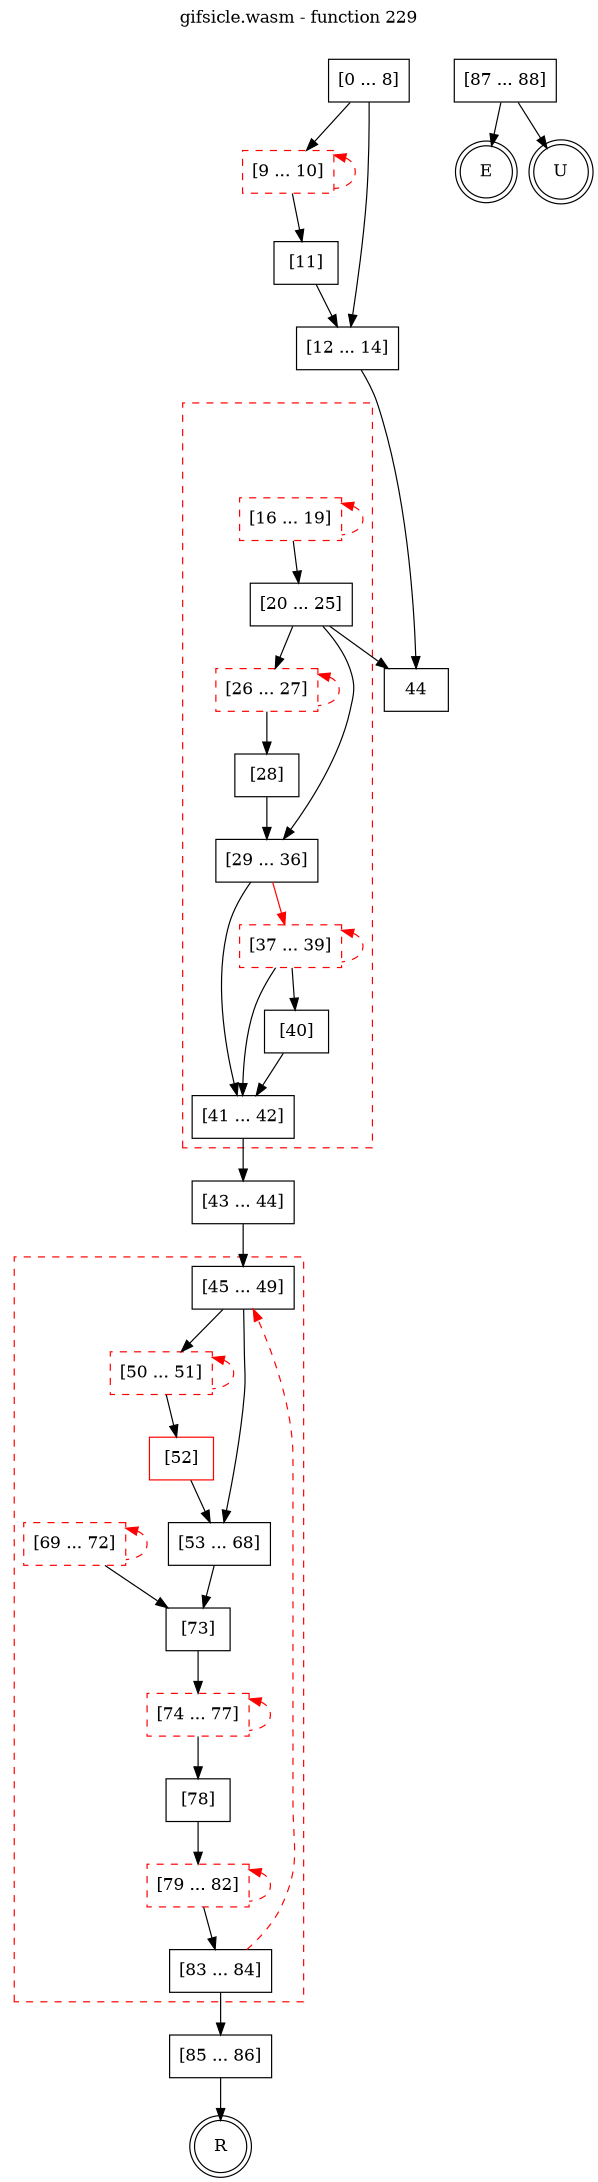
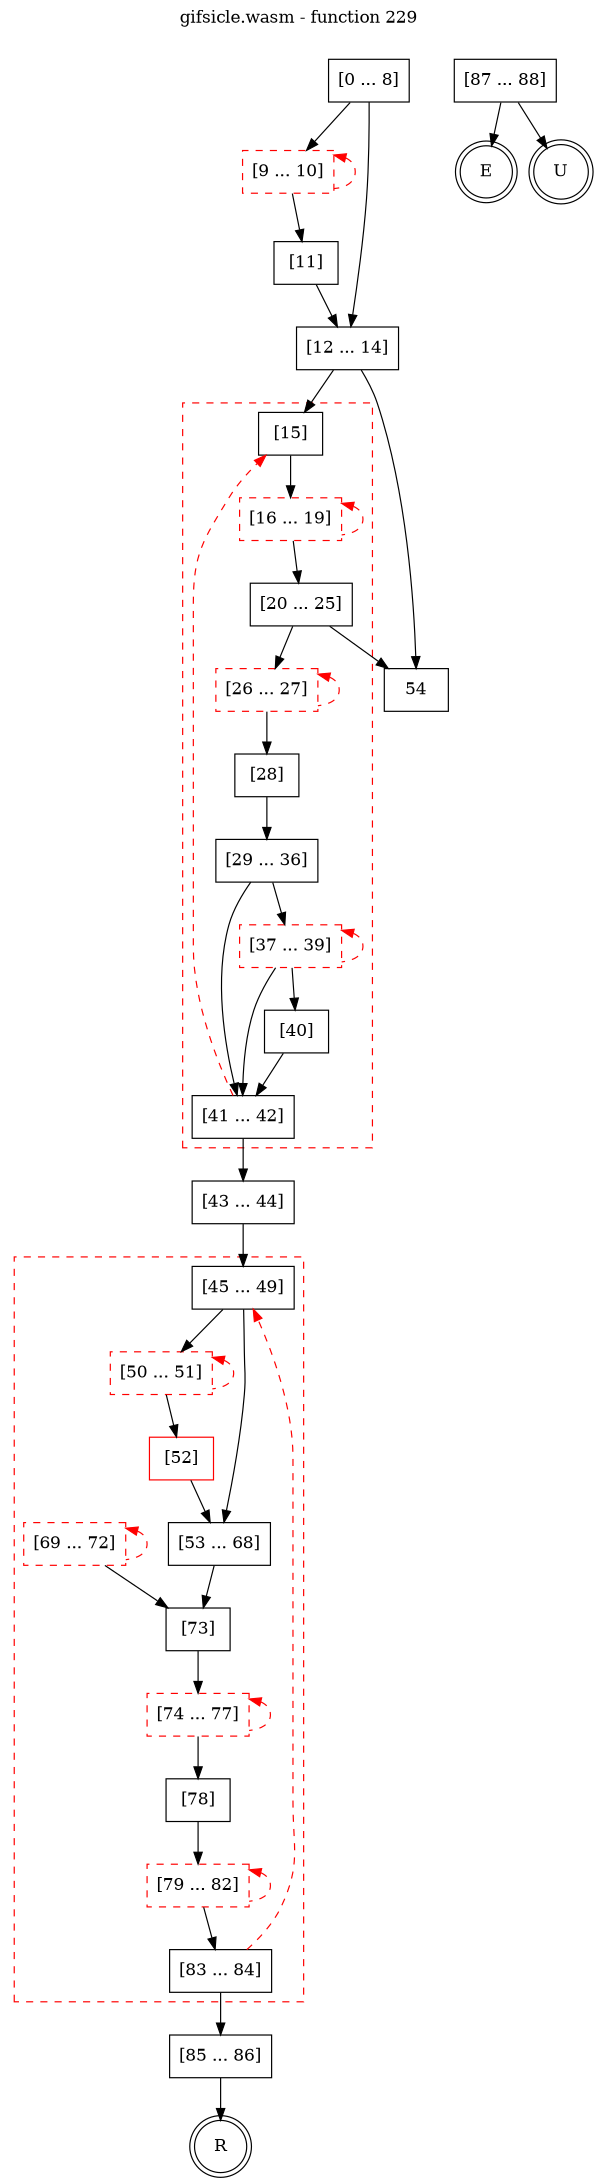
none -> (291, 434)
(416, 690) -> (416, 690)
(345, 730) -> none
(277, 898) -> (277, 898)
